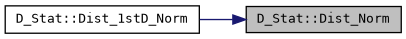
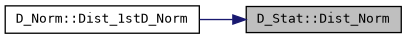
(102, 20) -> (102, 20)
